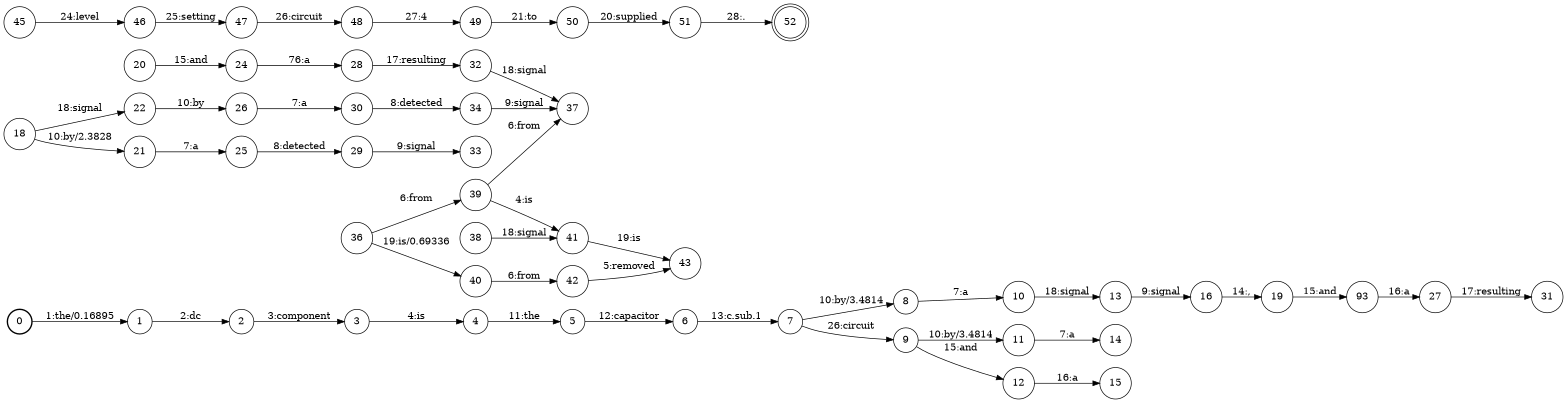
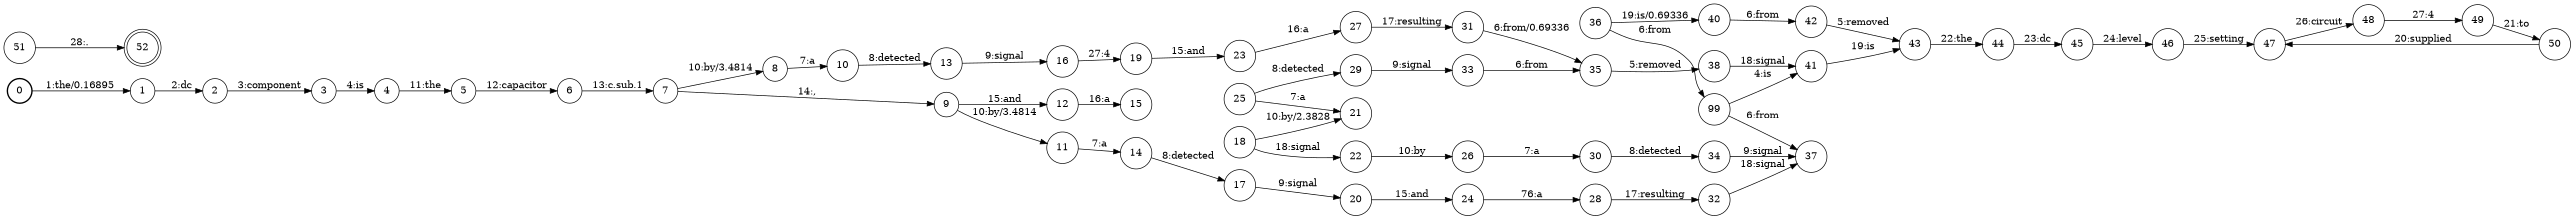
(625, 22) -> (2416, 44)
none -> (1998, 44)
none -> (1596, 70)
(187, 152) -> (1295, 106)
none -> (1240, 185)
(476, 195) -> (1714, 109)
(1067, 292) -> (895, 58)
(1242, 292) -> (1099, 54)
(1362, 297) -> (1240, 56)
(851, 326) -> (807, 92)
